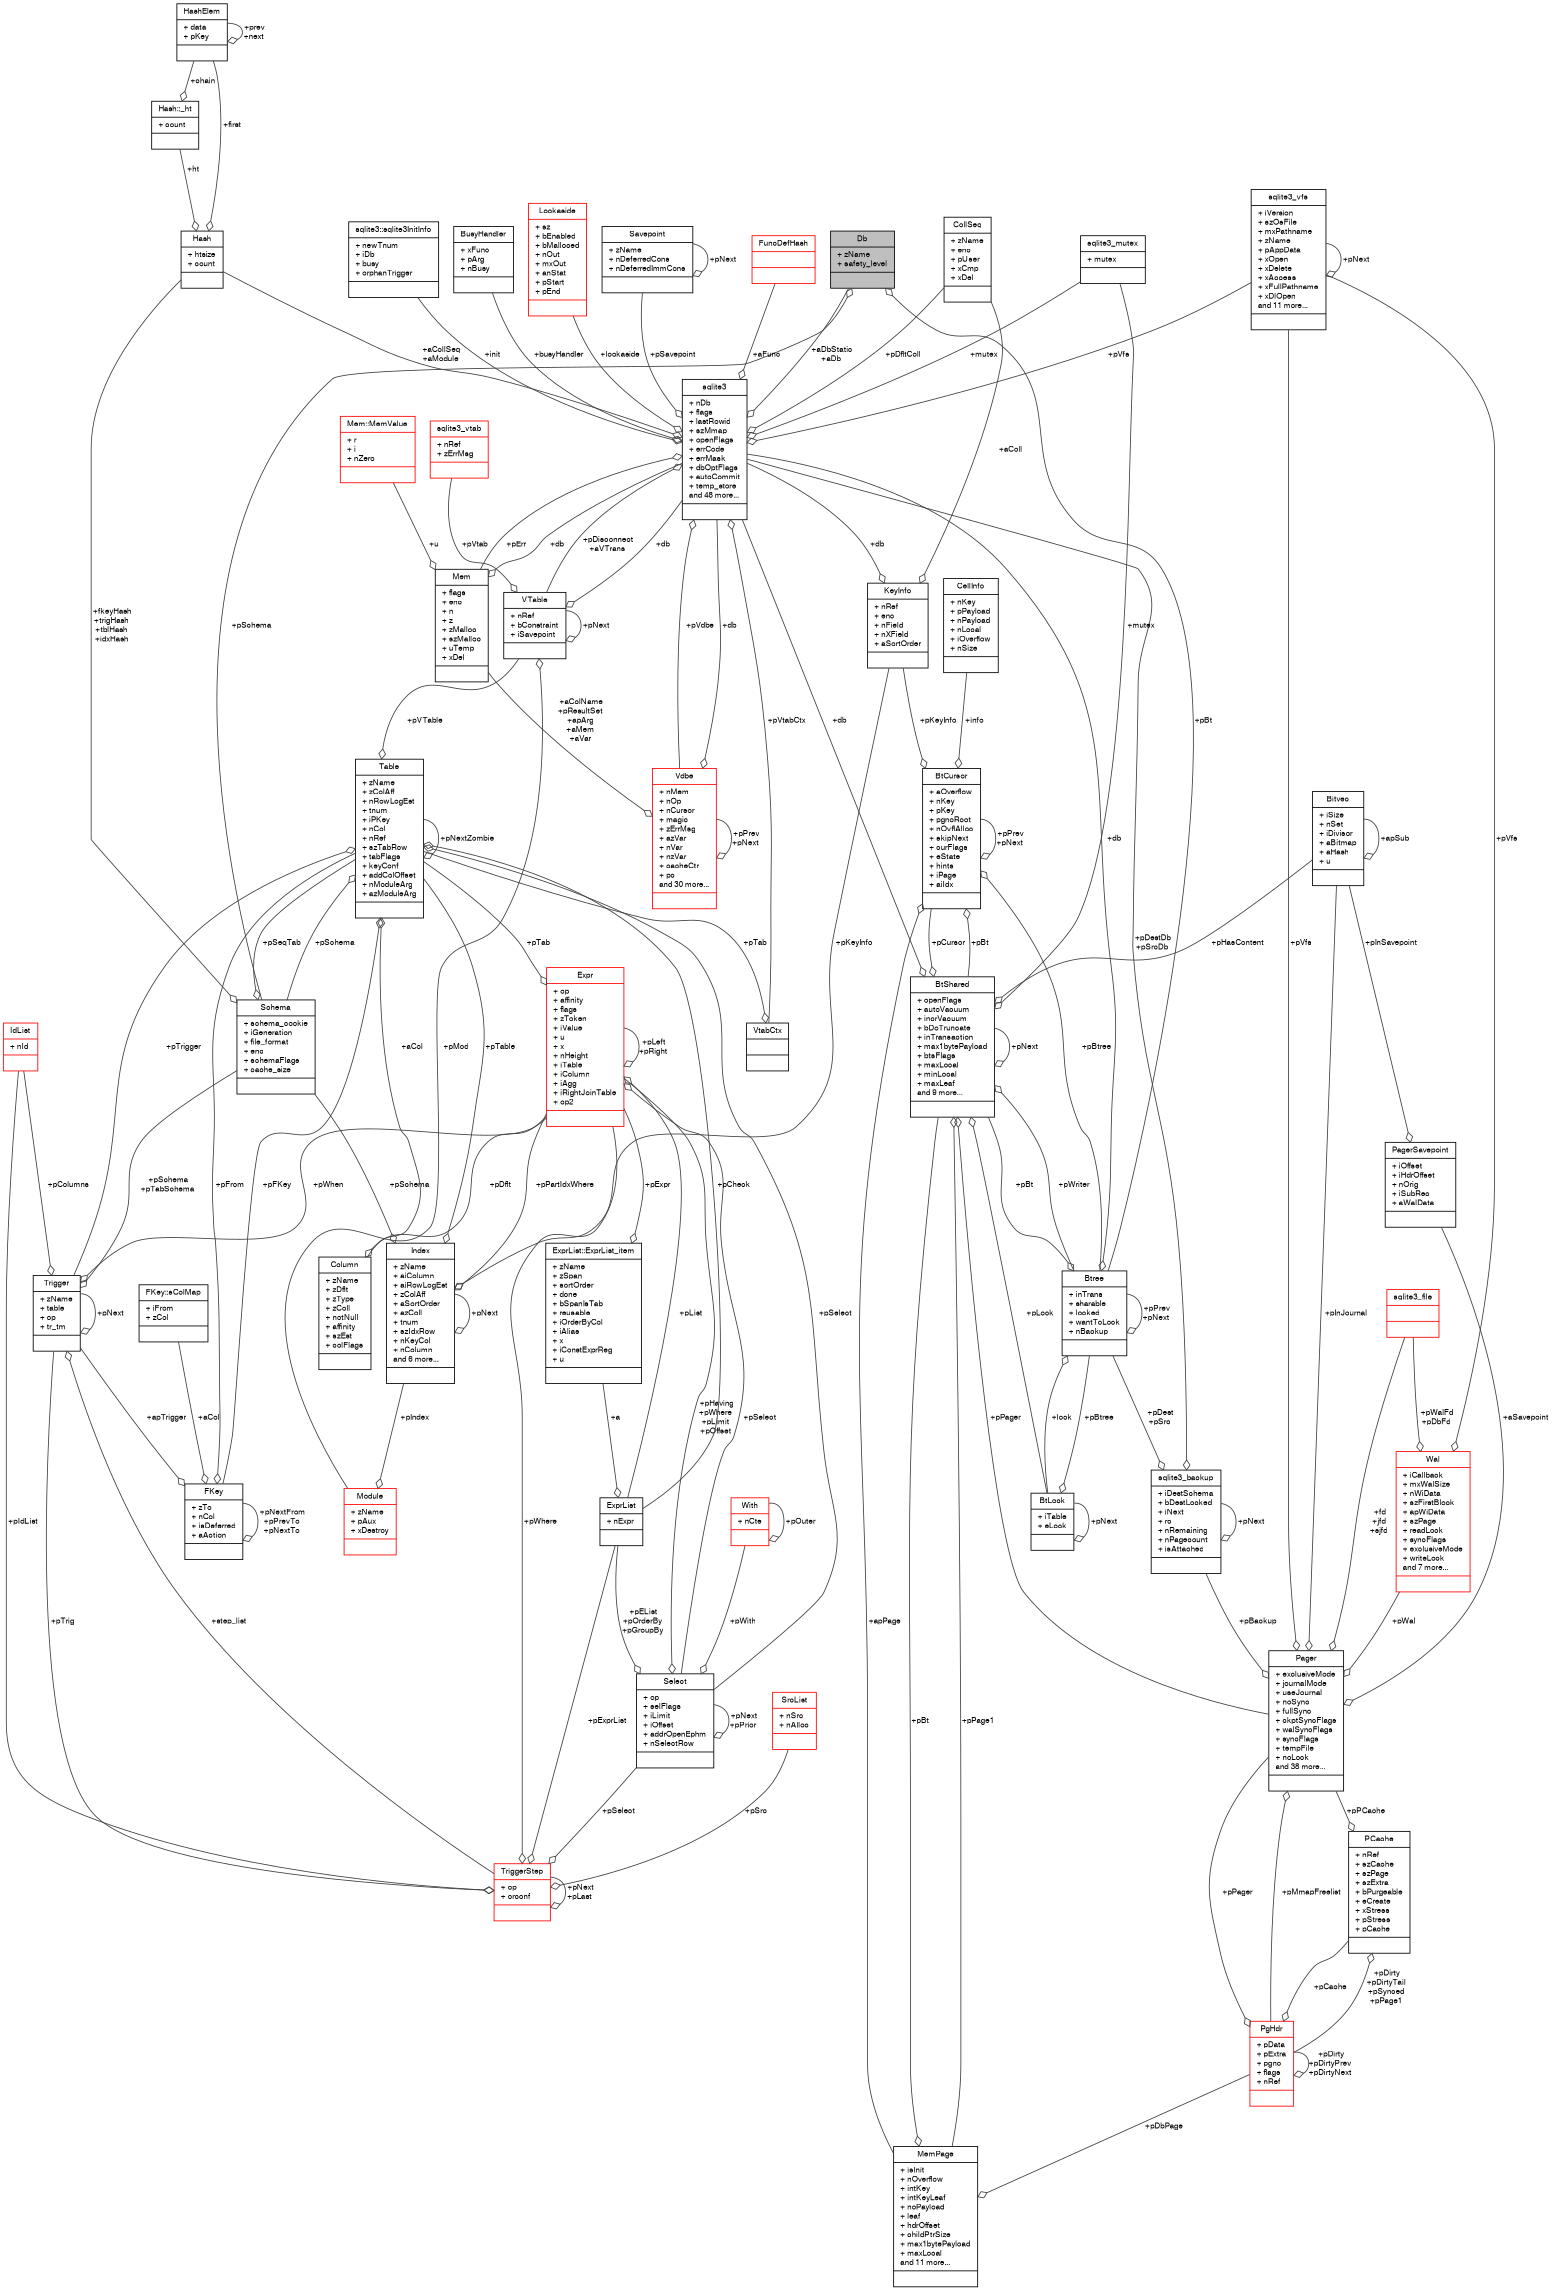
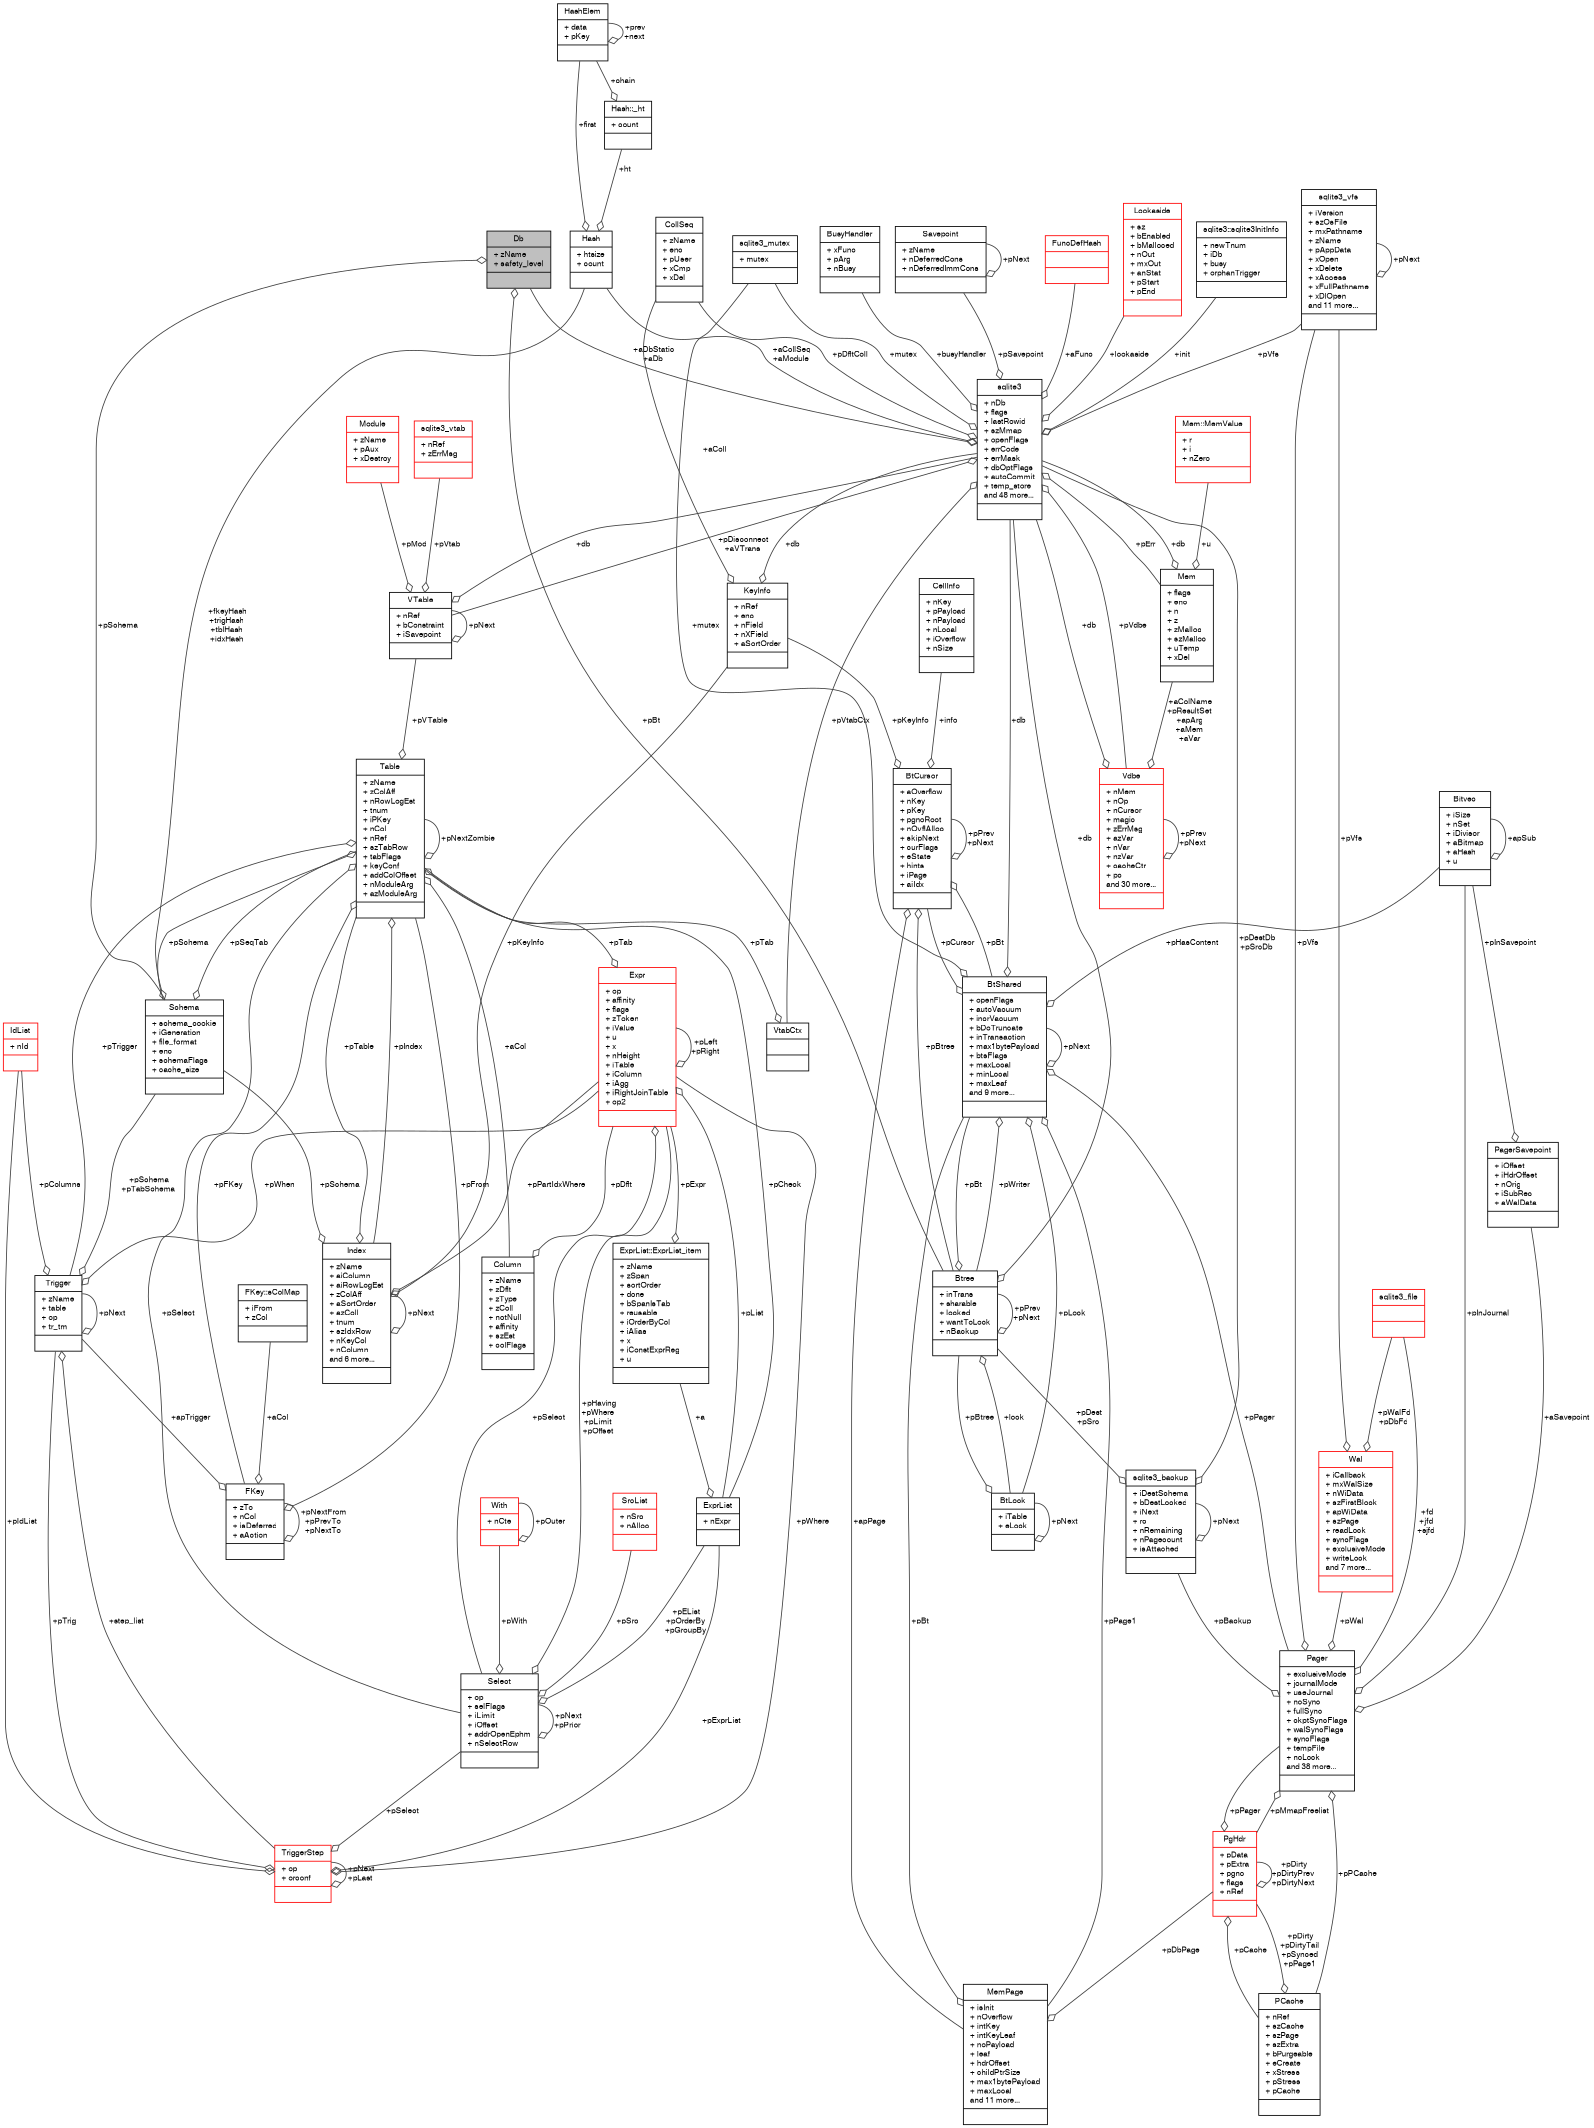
(392, 1431) -> (388, 1086)
(1343, 1806) -> (1336, 1898)
(691, 1842) -> (604, 1630)
